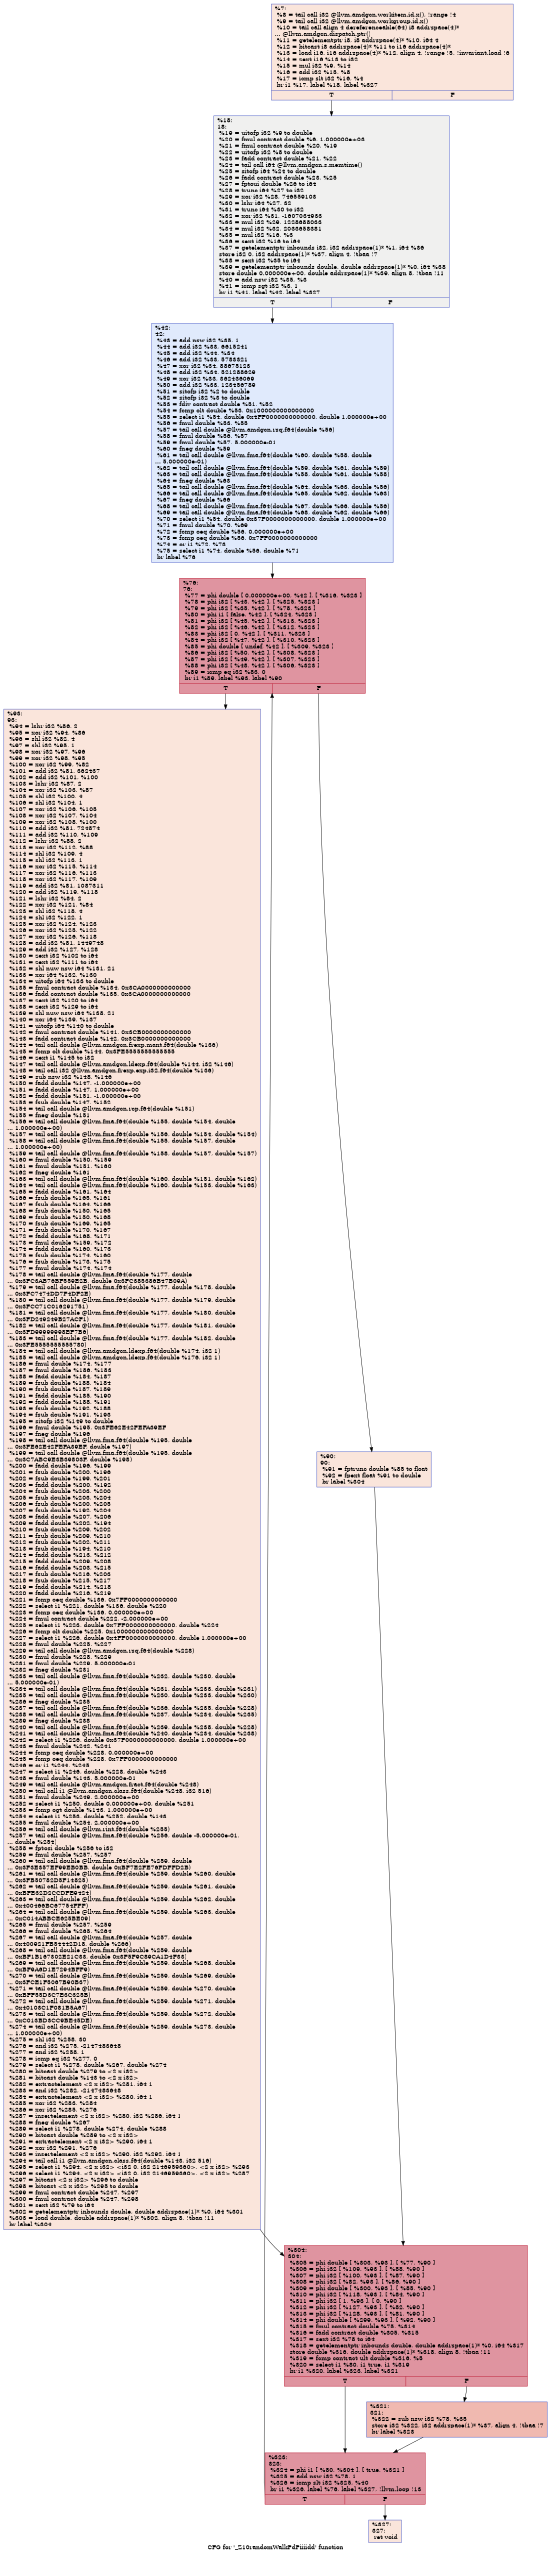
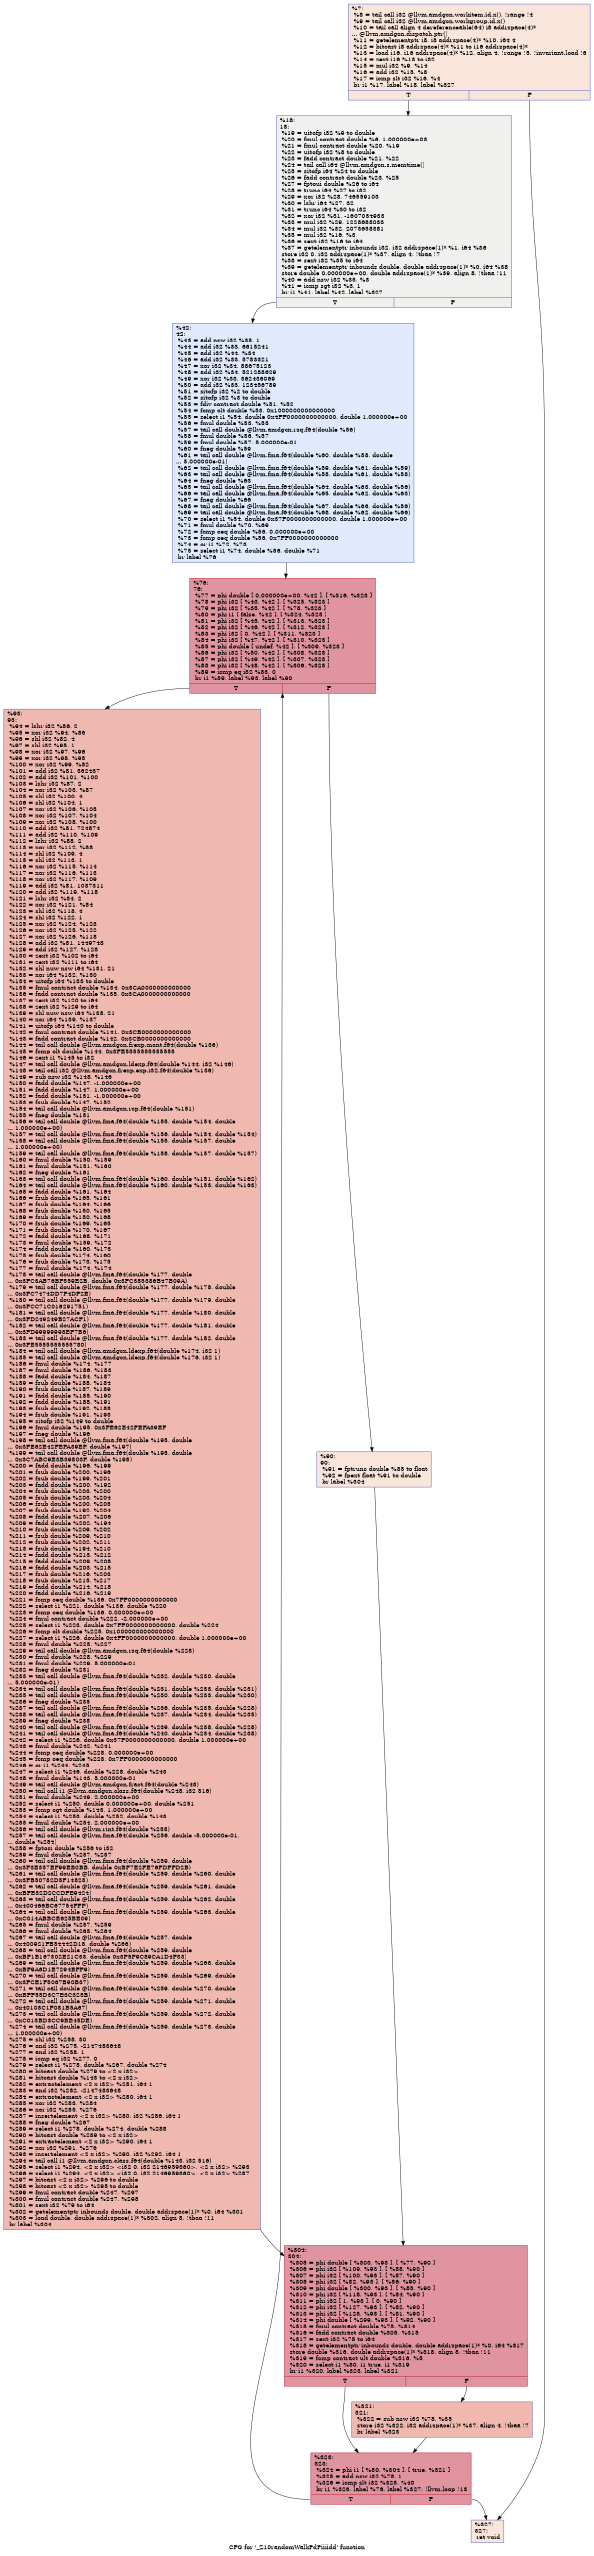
(270, 229) -> (332, 229)
none -> (544, 1314)
(132, 1469) -> (132, 1469)
